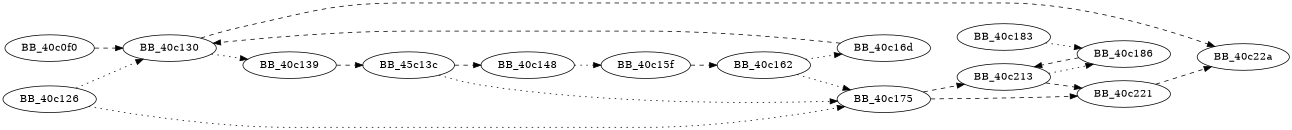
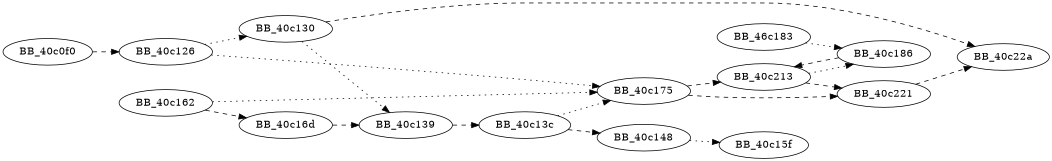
(531, 31) -> (342, 125)
(1004, 37) -> (764, 37)
(105, 48) -> (102, 52)
(820, 57) -> (222, 113)
(409, 65) -> (525, 125)
(700, 65) -> none
